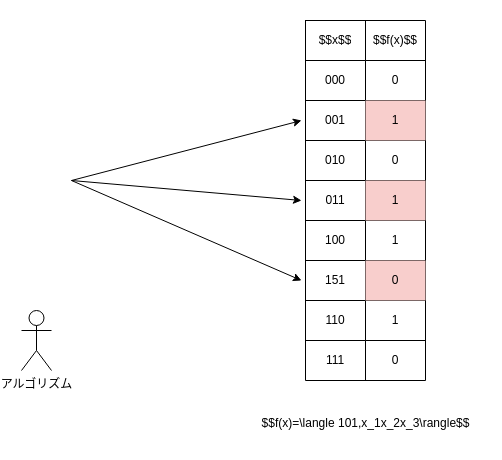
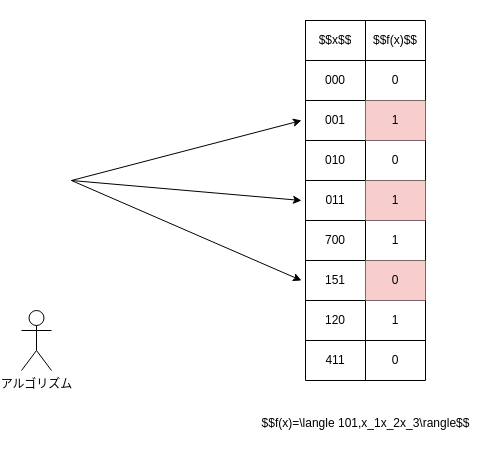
(336, 241) -> (336, 241)
(336, 321) -> (336, 321)
(336, 361) -> (336, 361)
